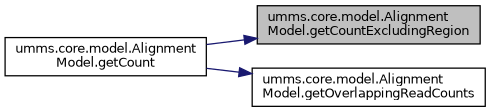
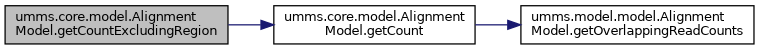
(225, 42) -> (245, 25)
(369, 87) -> (637, 25)
